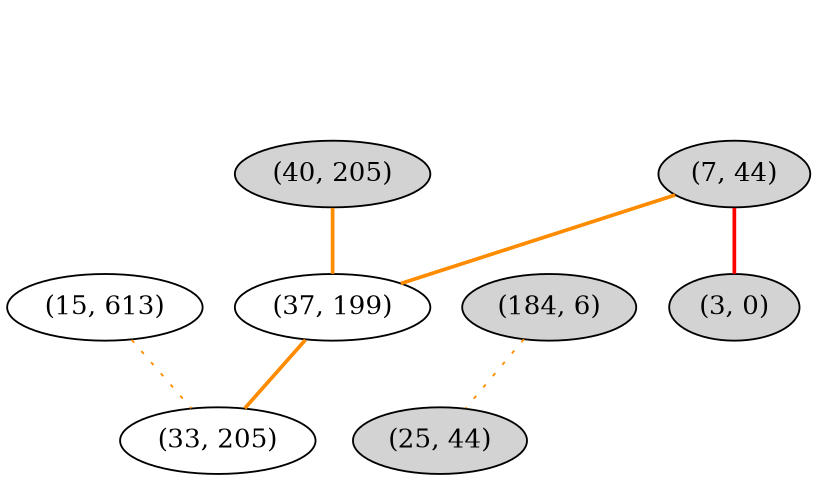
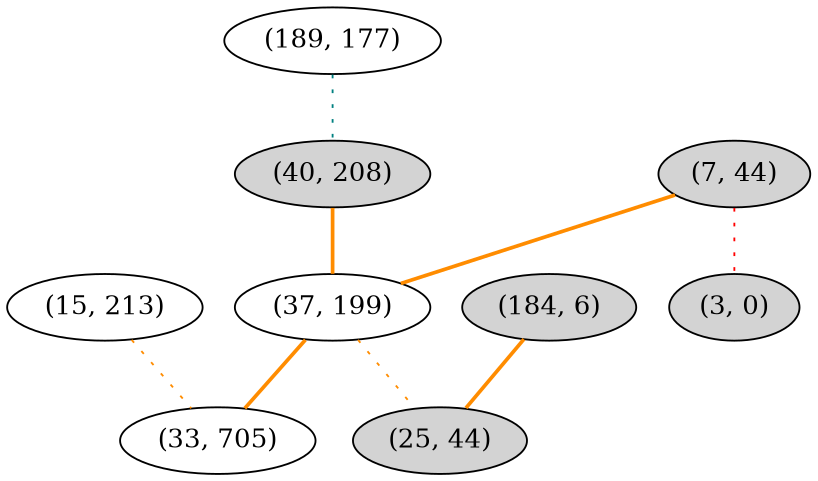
none -> (333, 41)
(333, 174) -> (333, 174)
(734, 241) -> (734, 241)
(105, 307) -> (105, 307)
none -> (386, 374)
(495, 374) -> (495, 374)
(218, 441) -> (218, 441)
